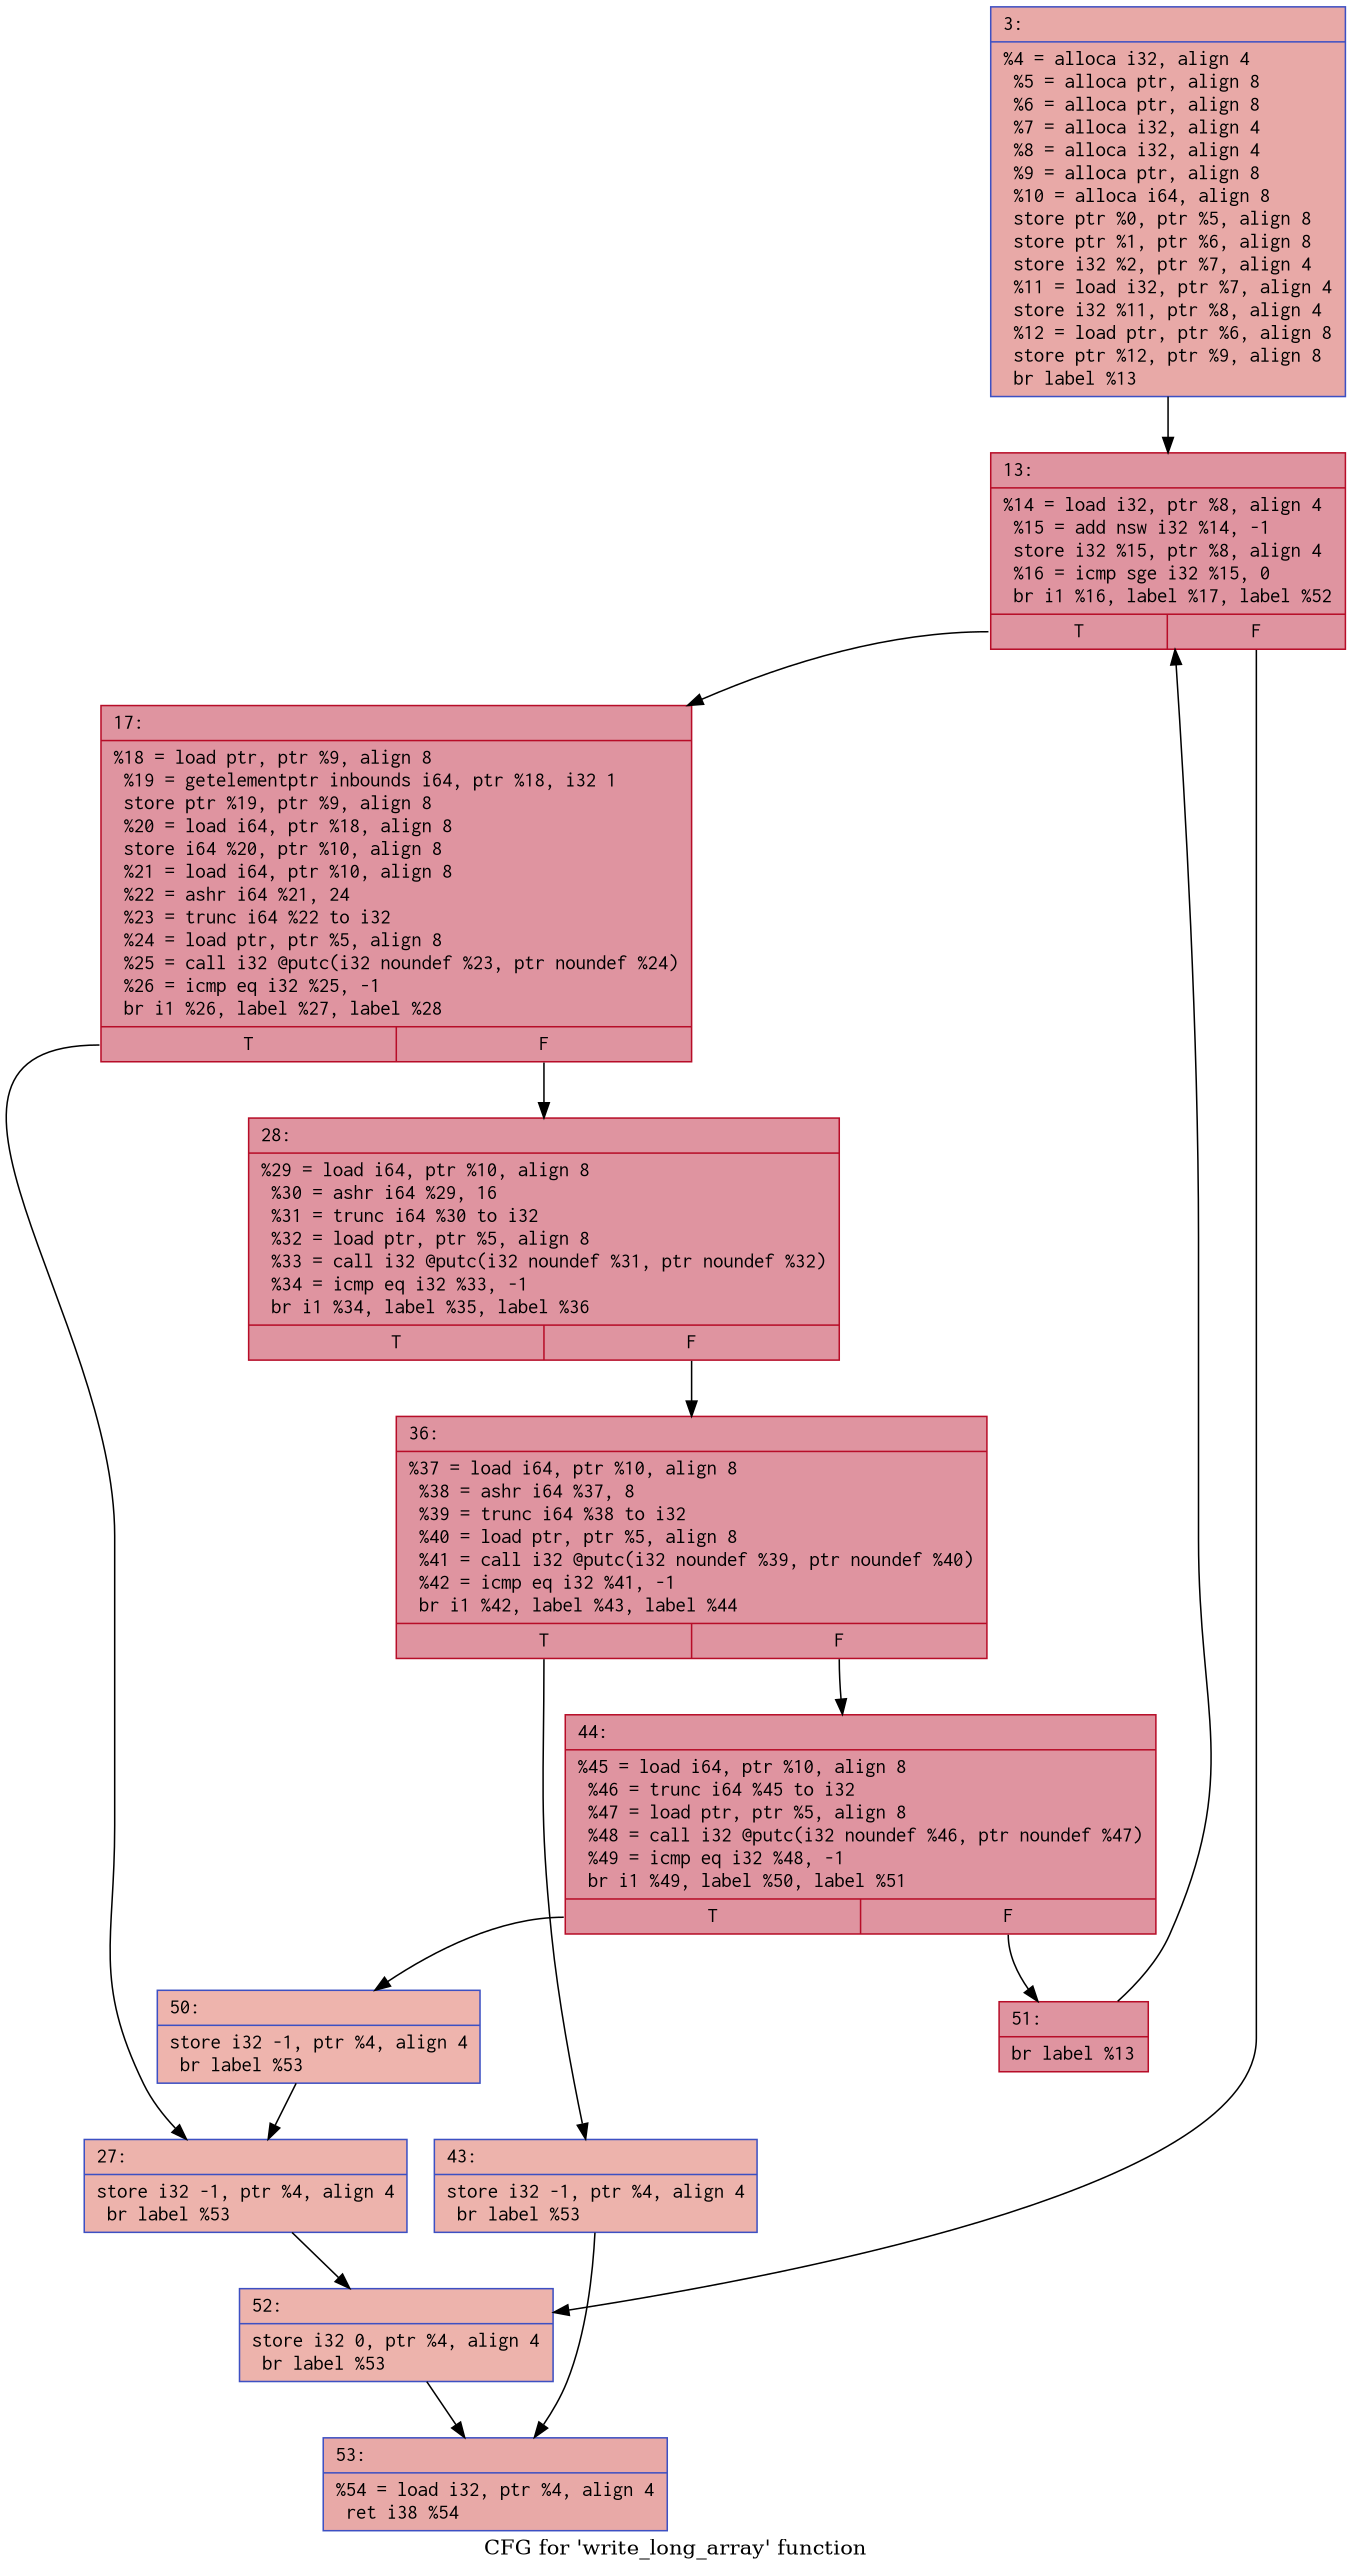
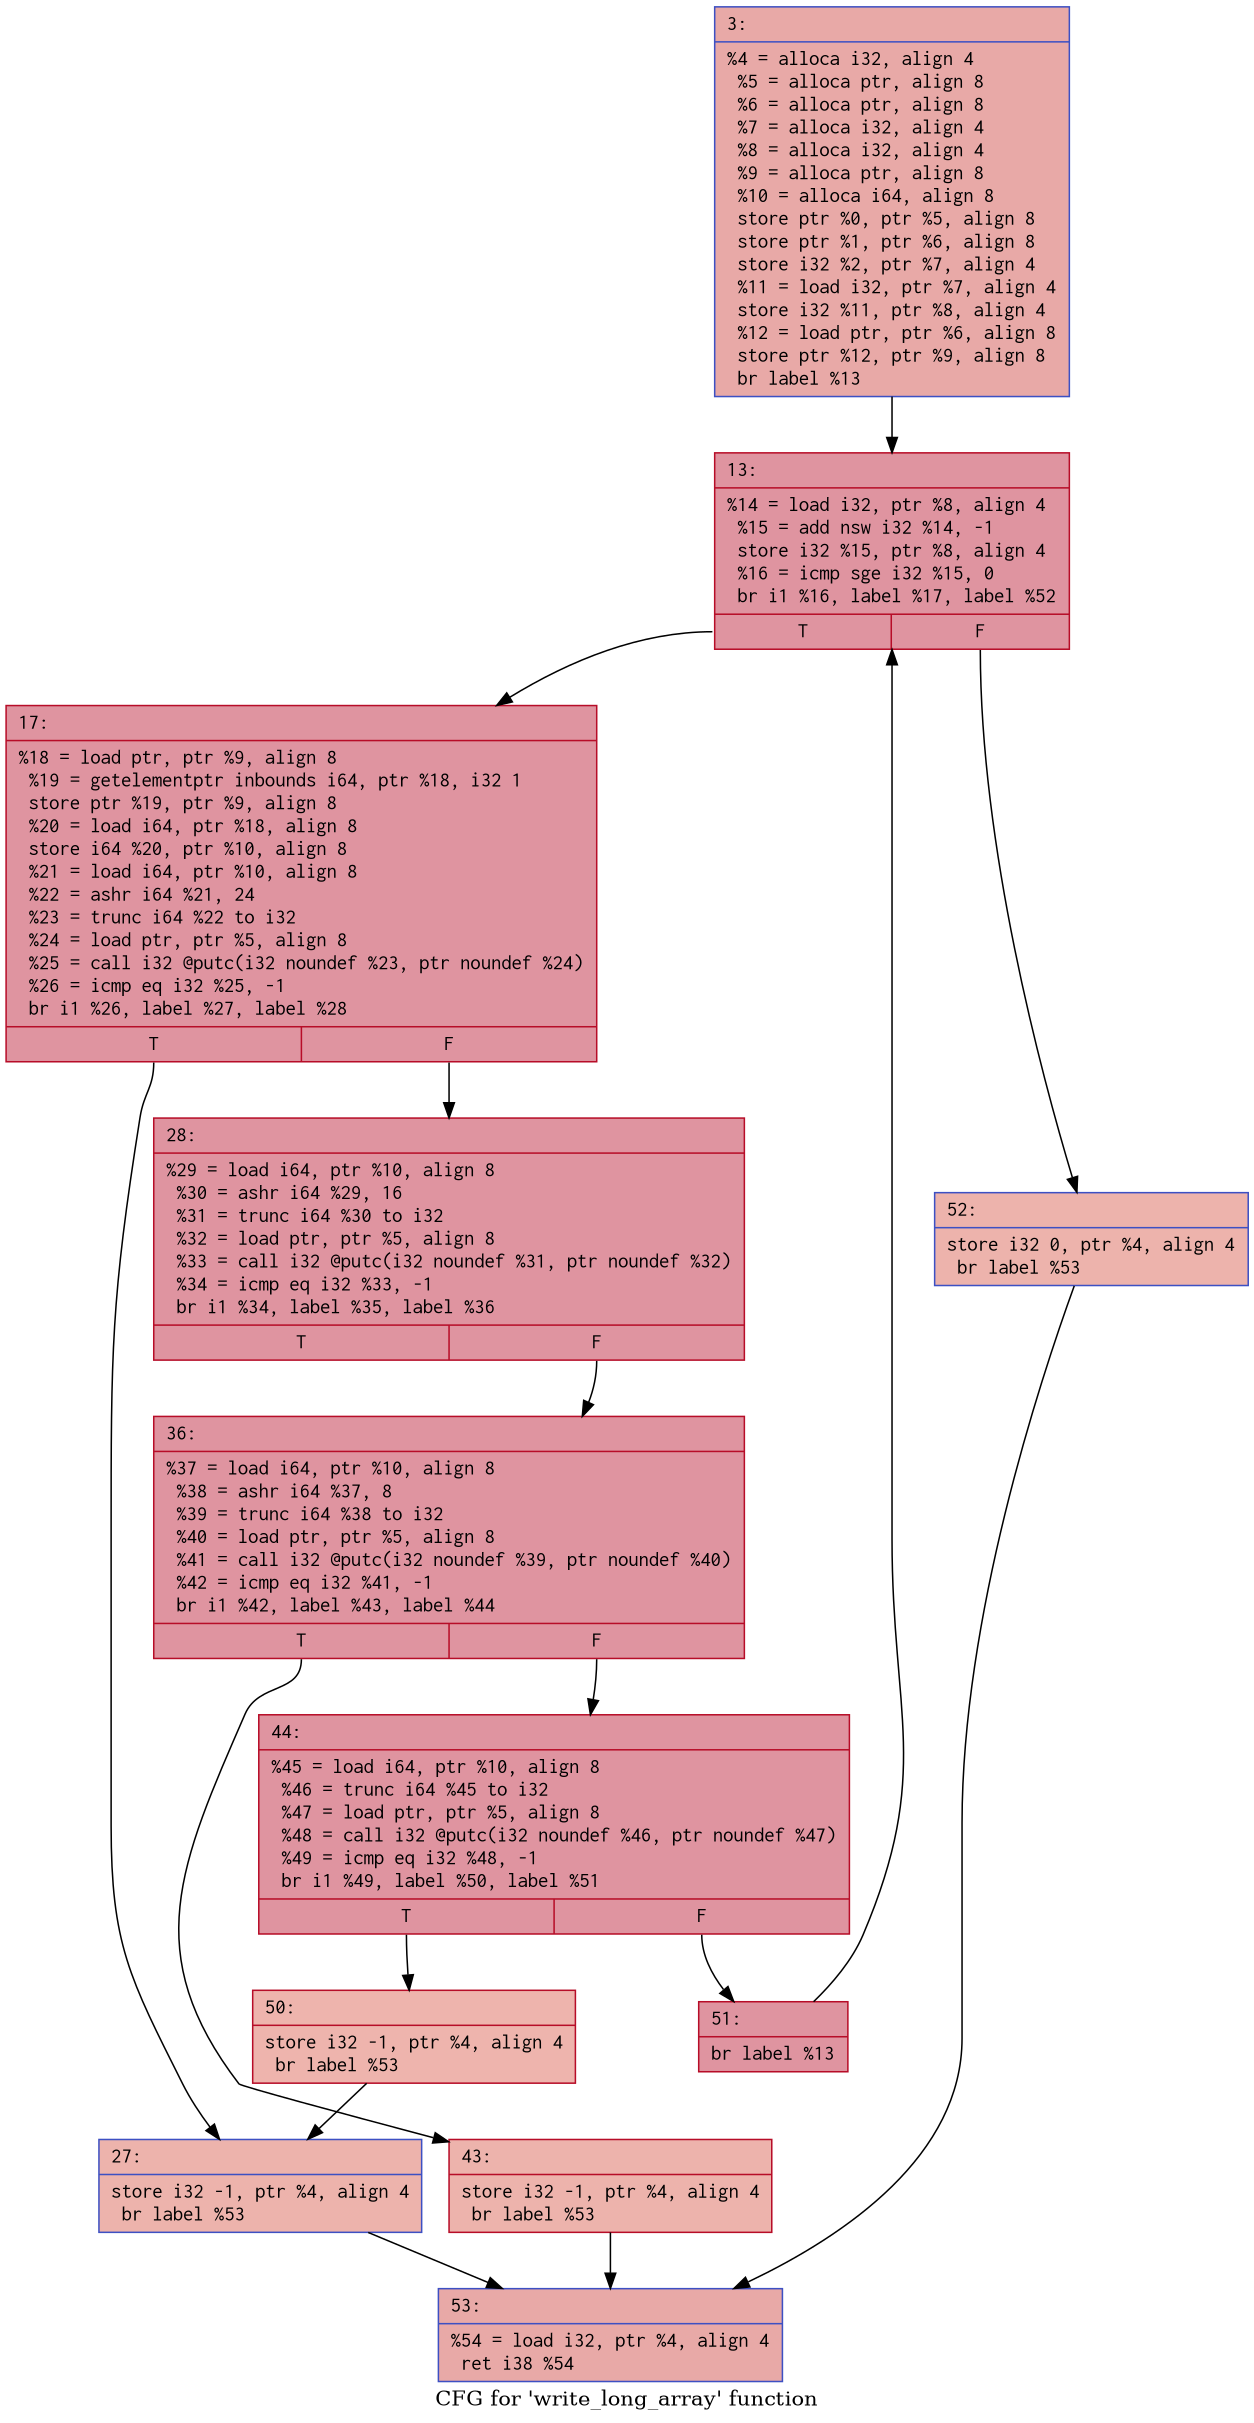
(319, 2037) -> (414, 2037)
(596, 2186) -> (610, 2186)
(315, 2255) -> (428, 2257)
